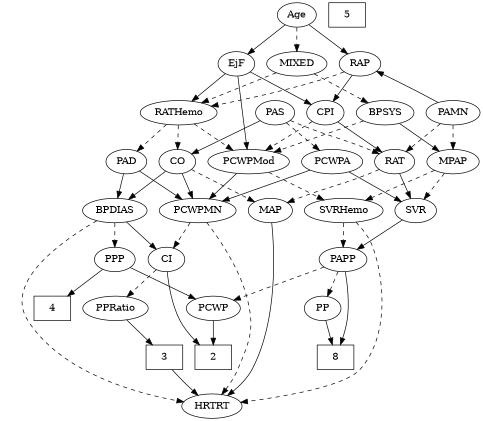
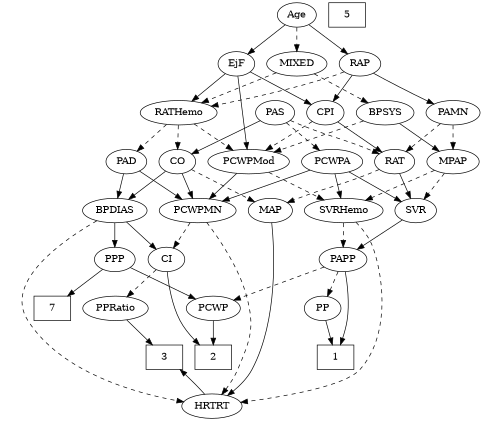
(411, 88) -> (400, 87)
none -> (337, 181)
(115, 232) -> (115, 232)
(52, 308) -> (52, 308)
(336, 357) -> (336, 357)
(182, 380) -> (195, 384)
